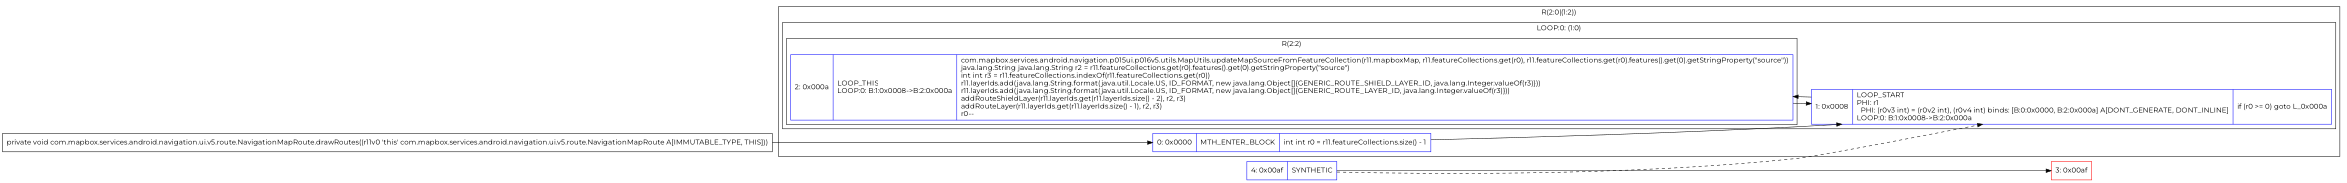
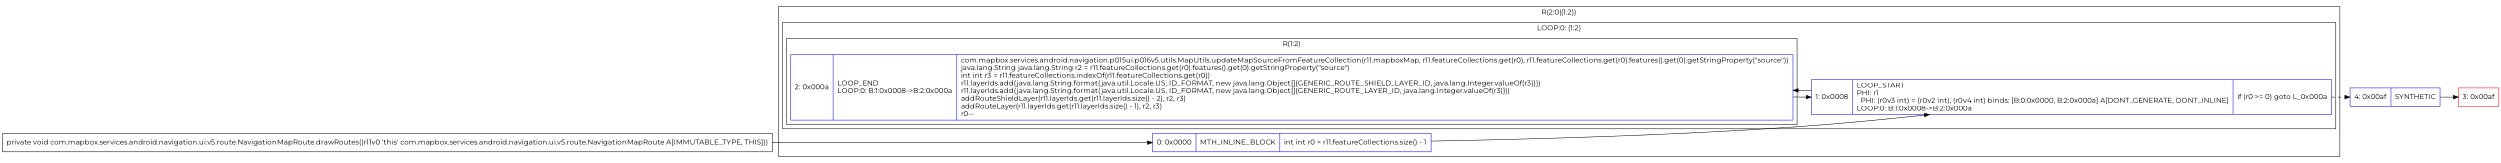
(1559, 28) -> (1559, 28)
(1292, 44) -> (1292, 44)
(858, 83) -> (858, 83)
(1238, 142) -> (1238, 142)
(1691, 167) -> (2338, 97)
